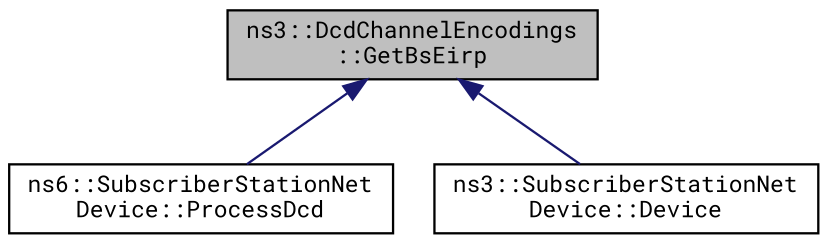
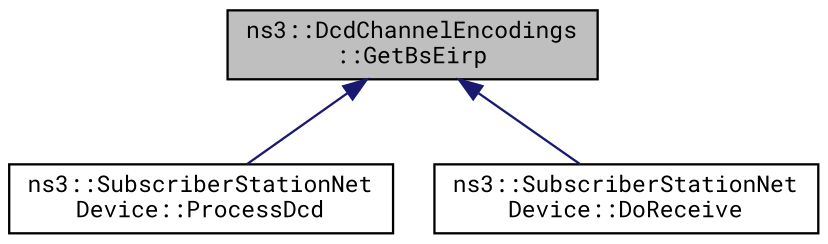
(201, 199) -> (201, 199)
(626, 199) -> (626, 199)
